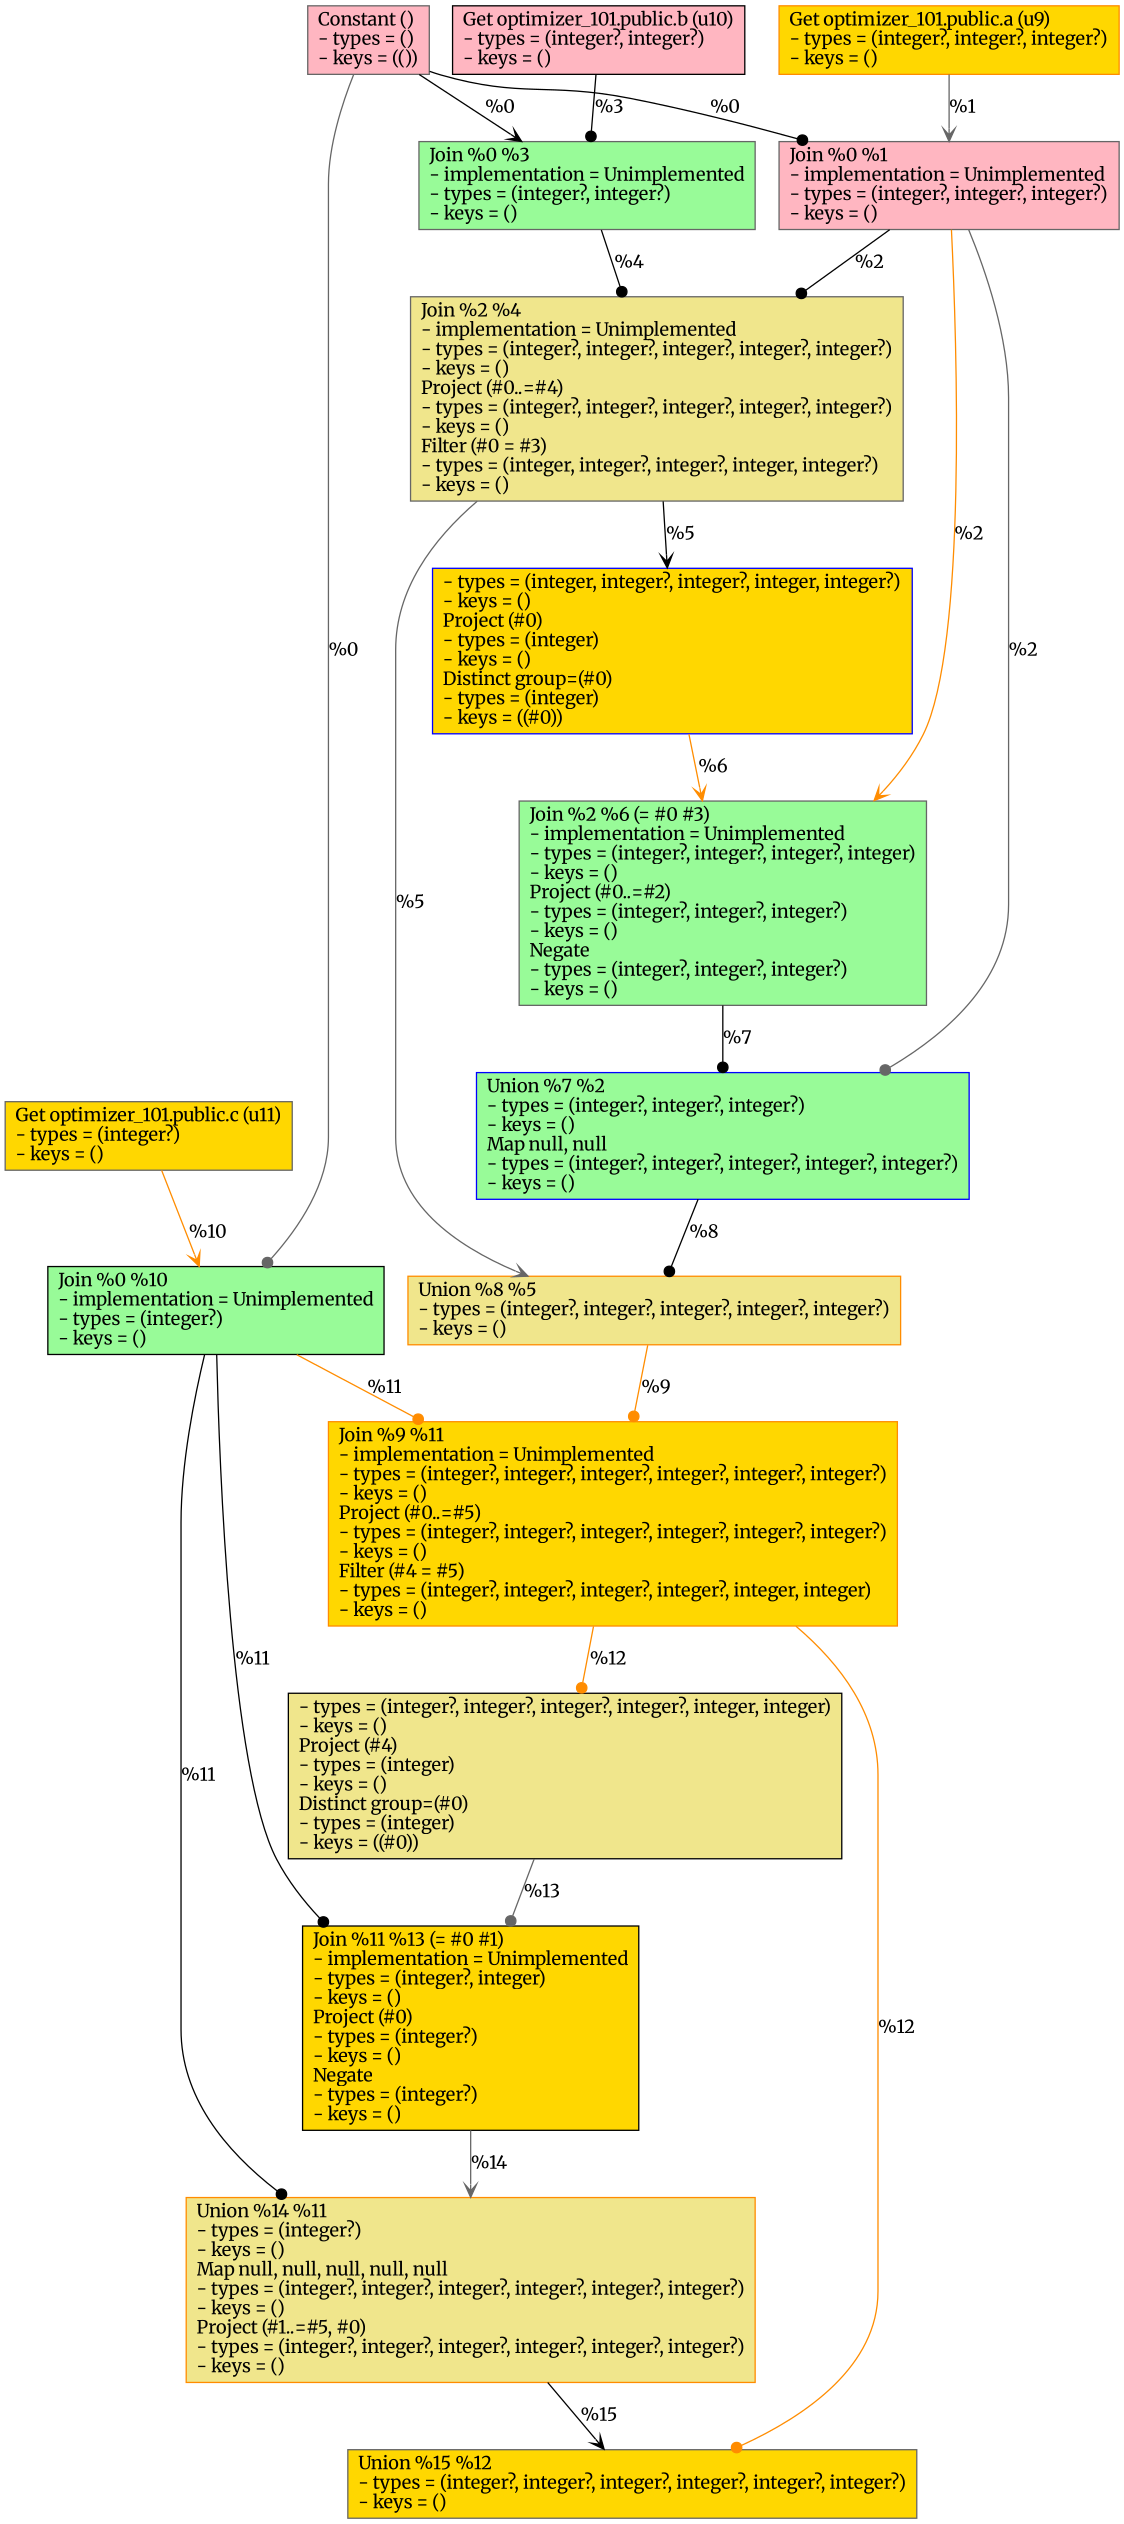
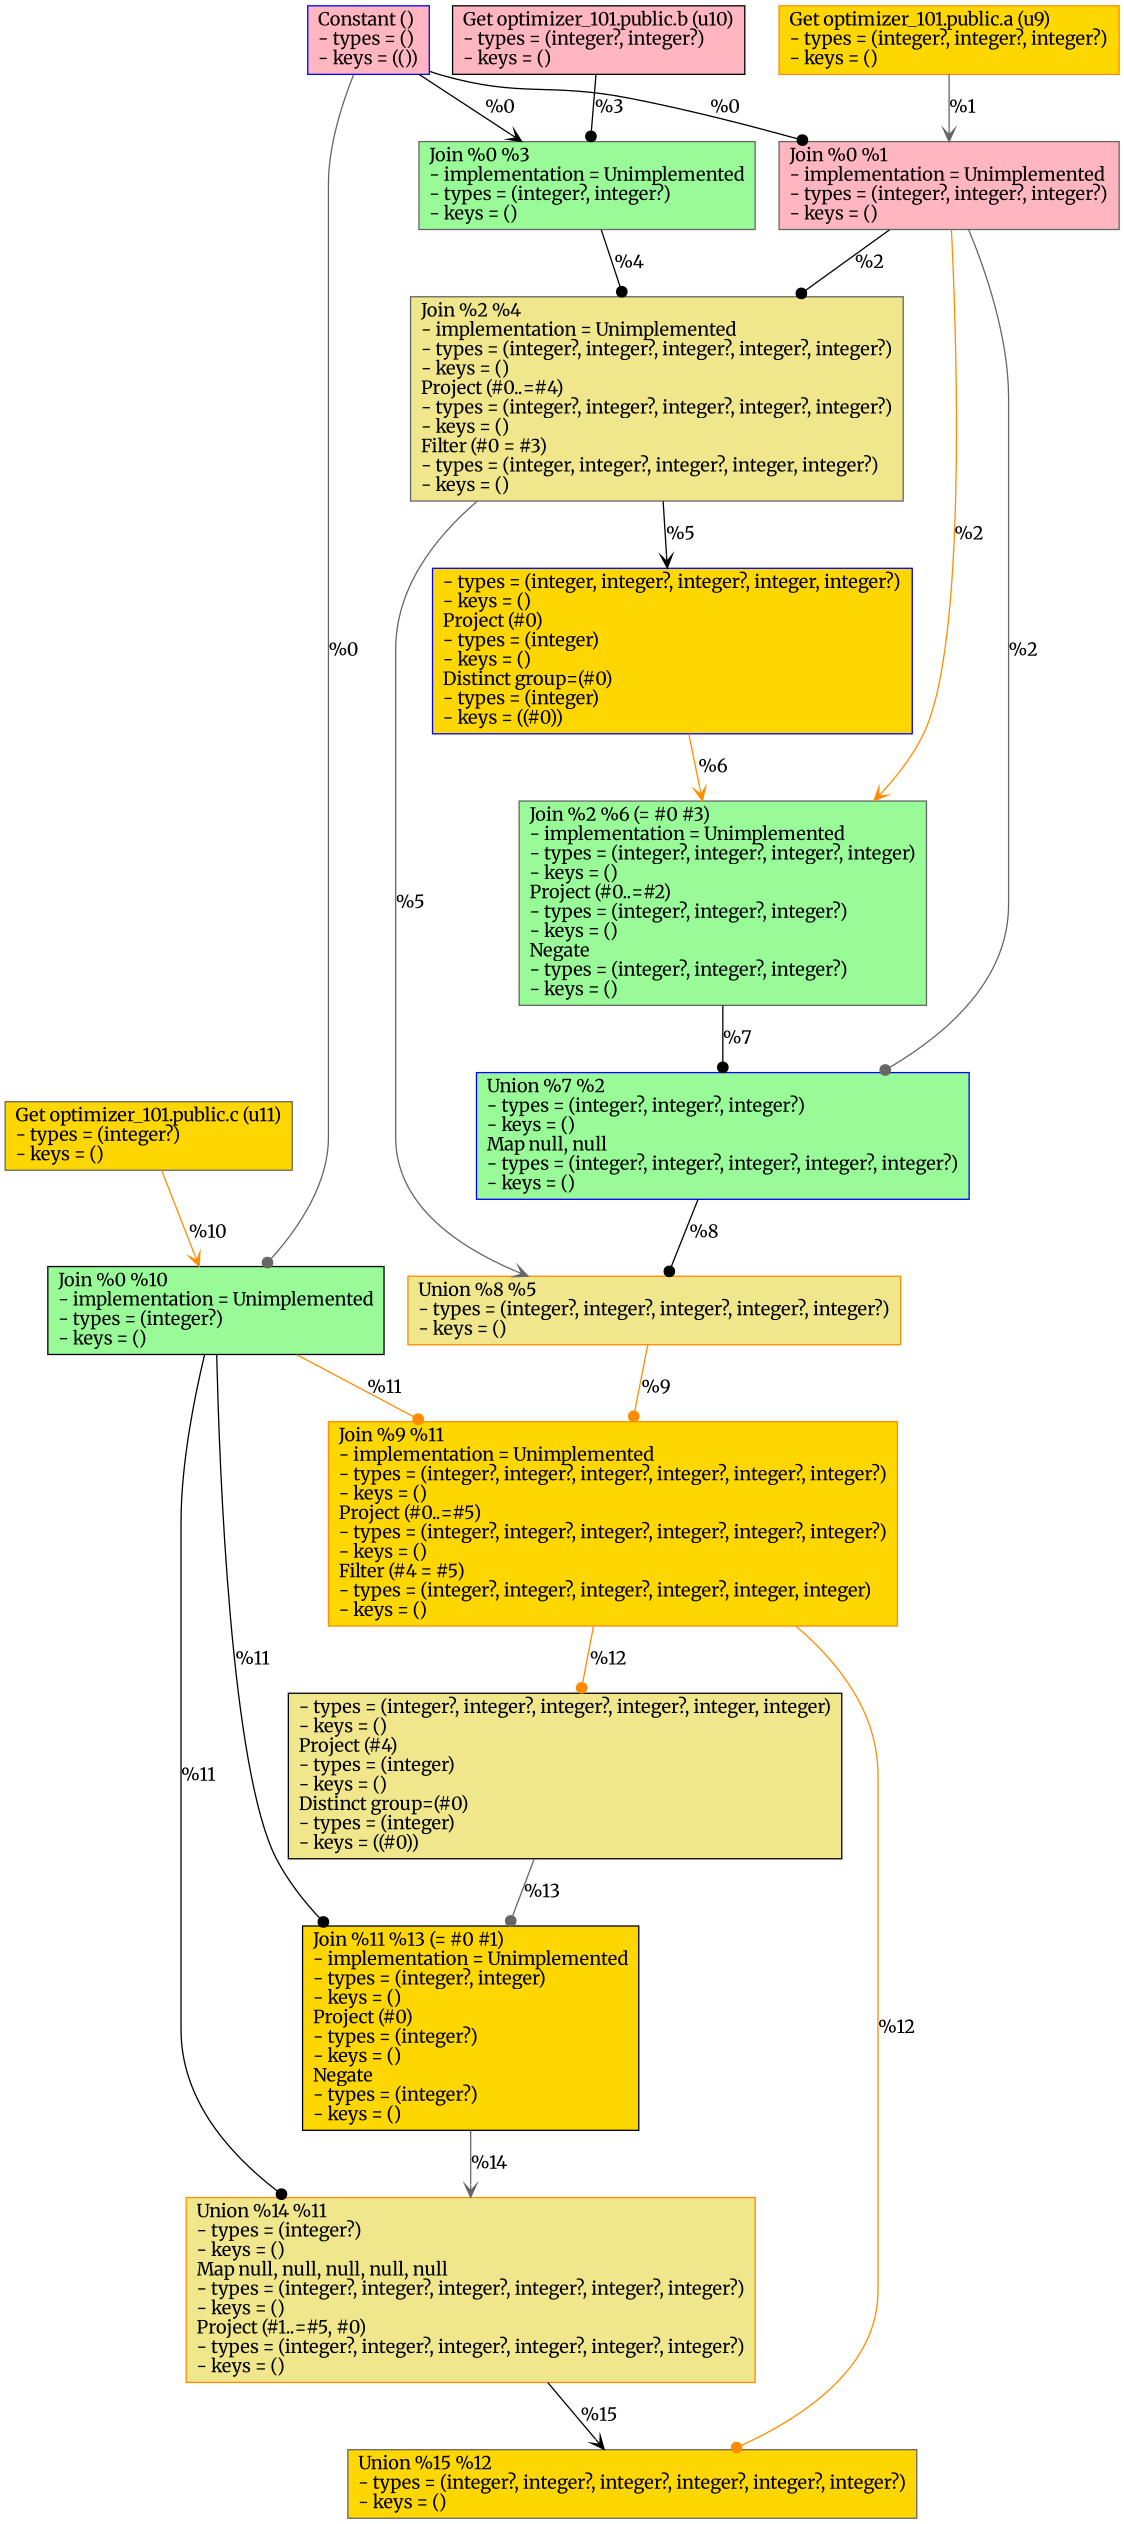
(369, 40) -> (369, 40)
